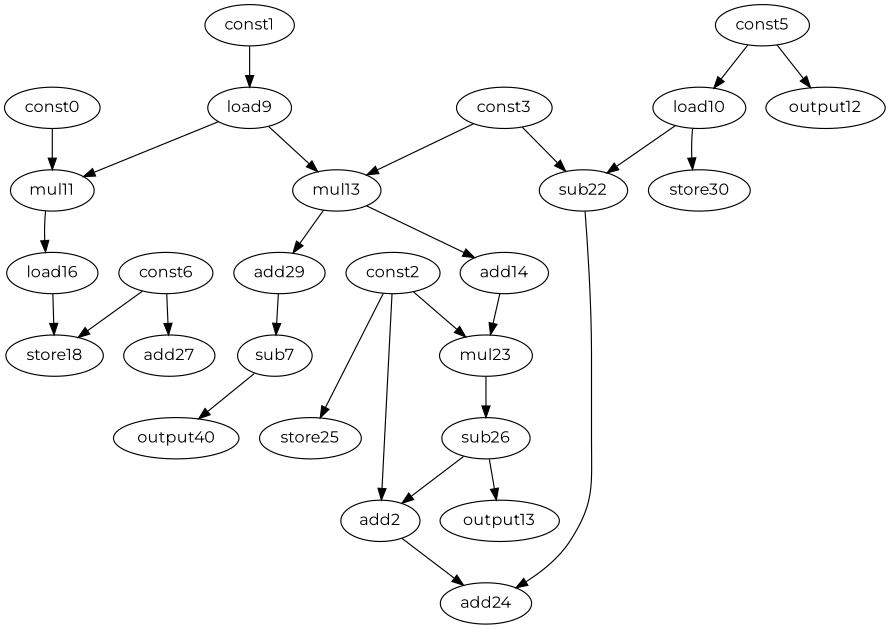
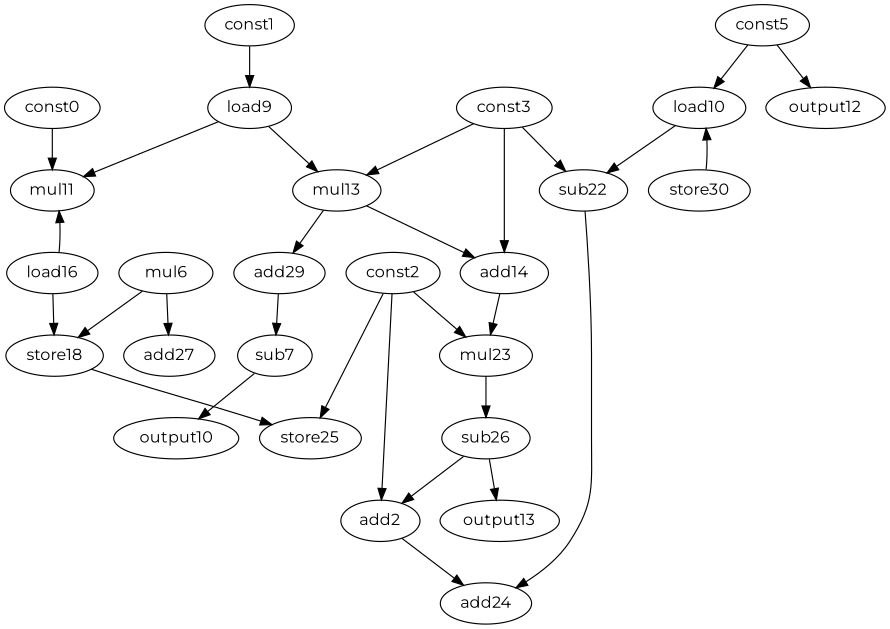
(692, 143) -> (707, 155)
none -> (504, 185)
(45, 226) -> (60, 237)
(166, 273) -> (166, 273)
none -> (176, 395)
(176, 438) -> (176, 438)
